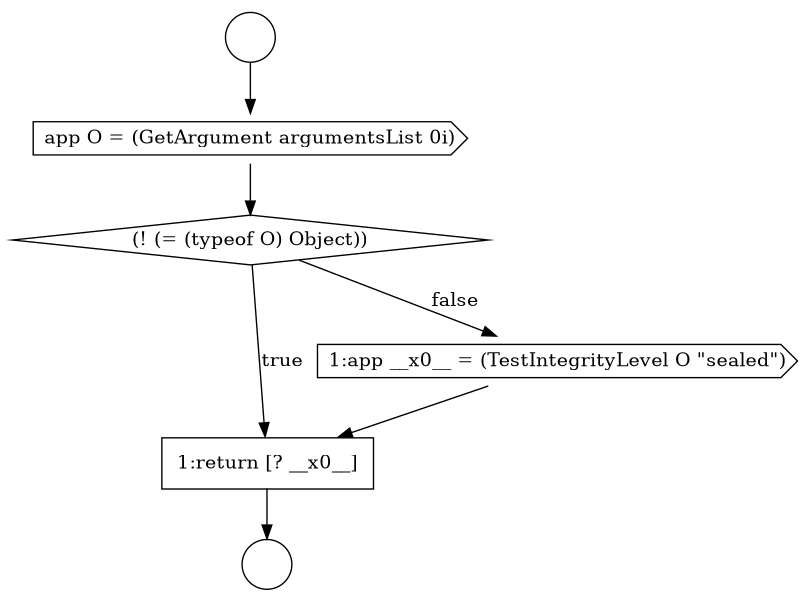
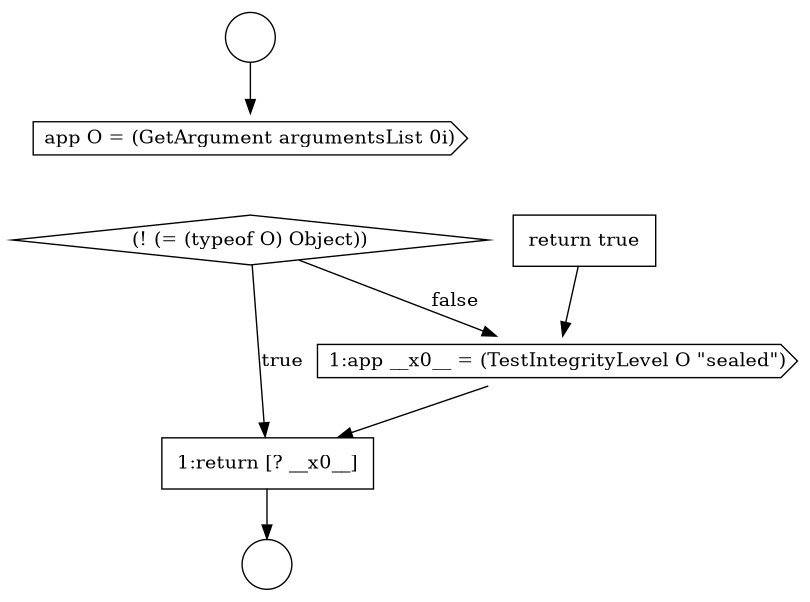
(250, 182) -> none
none -> (584, 240)
